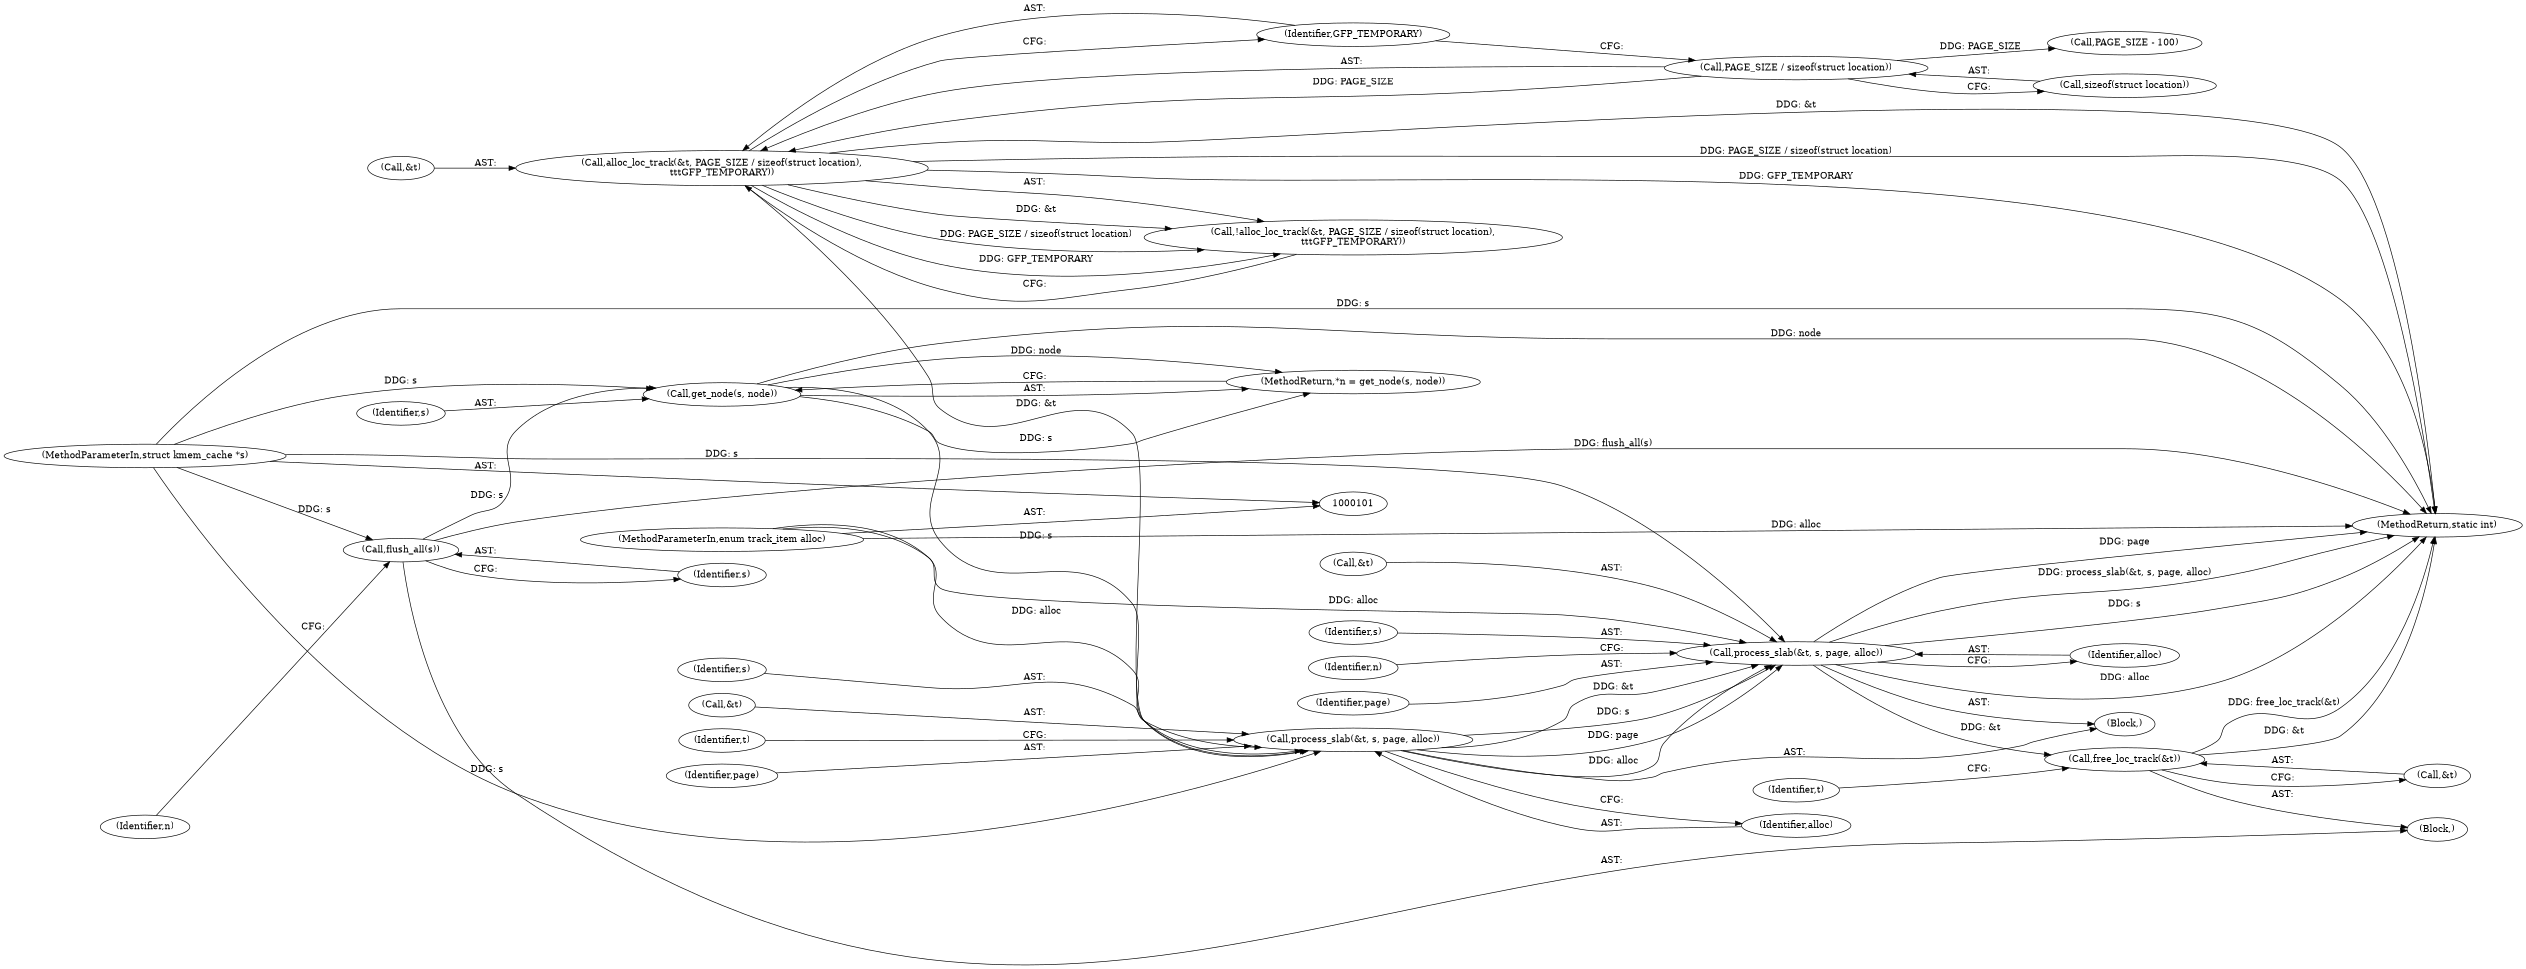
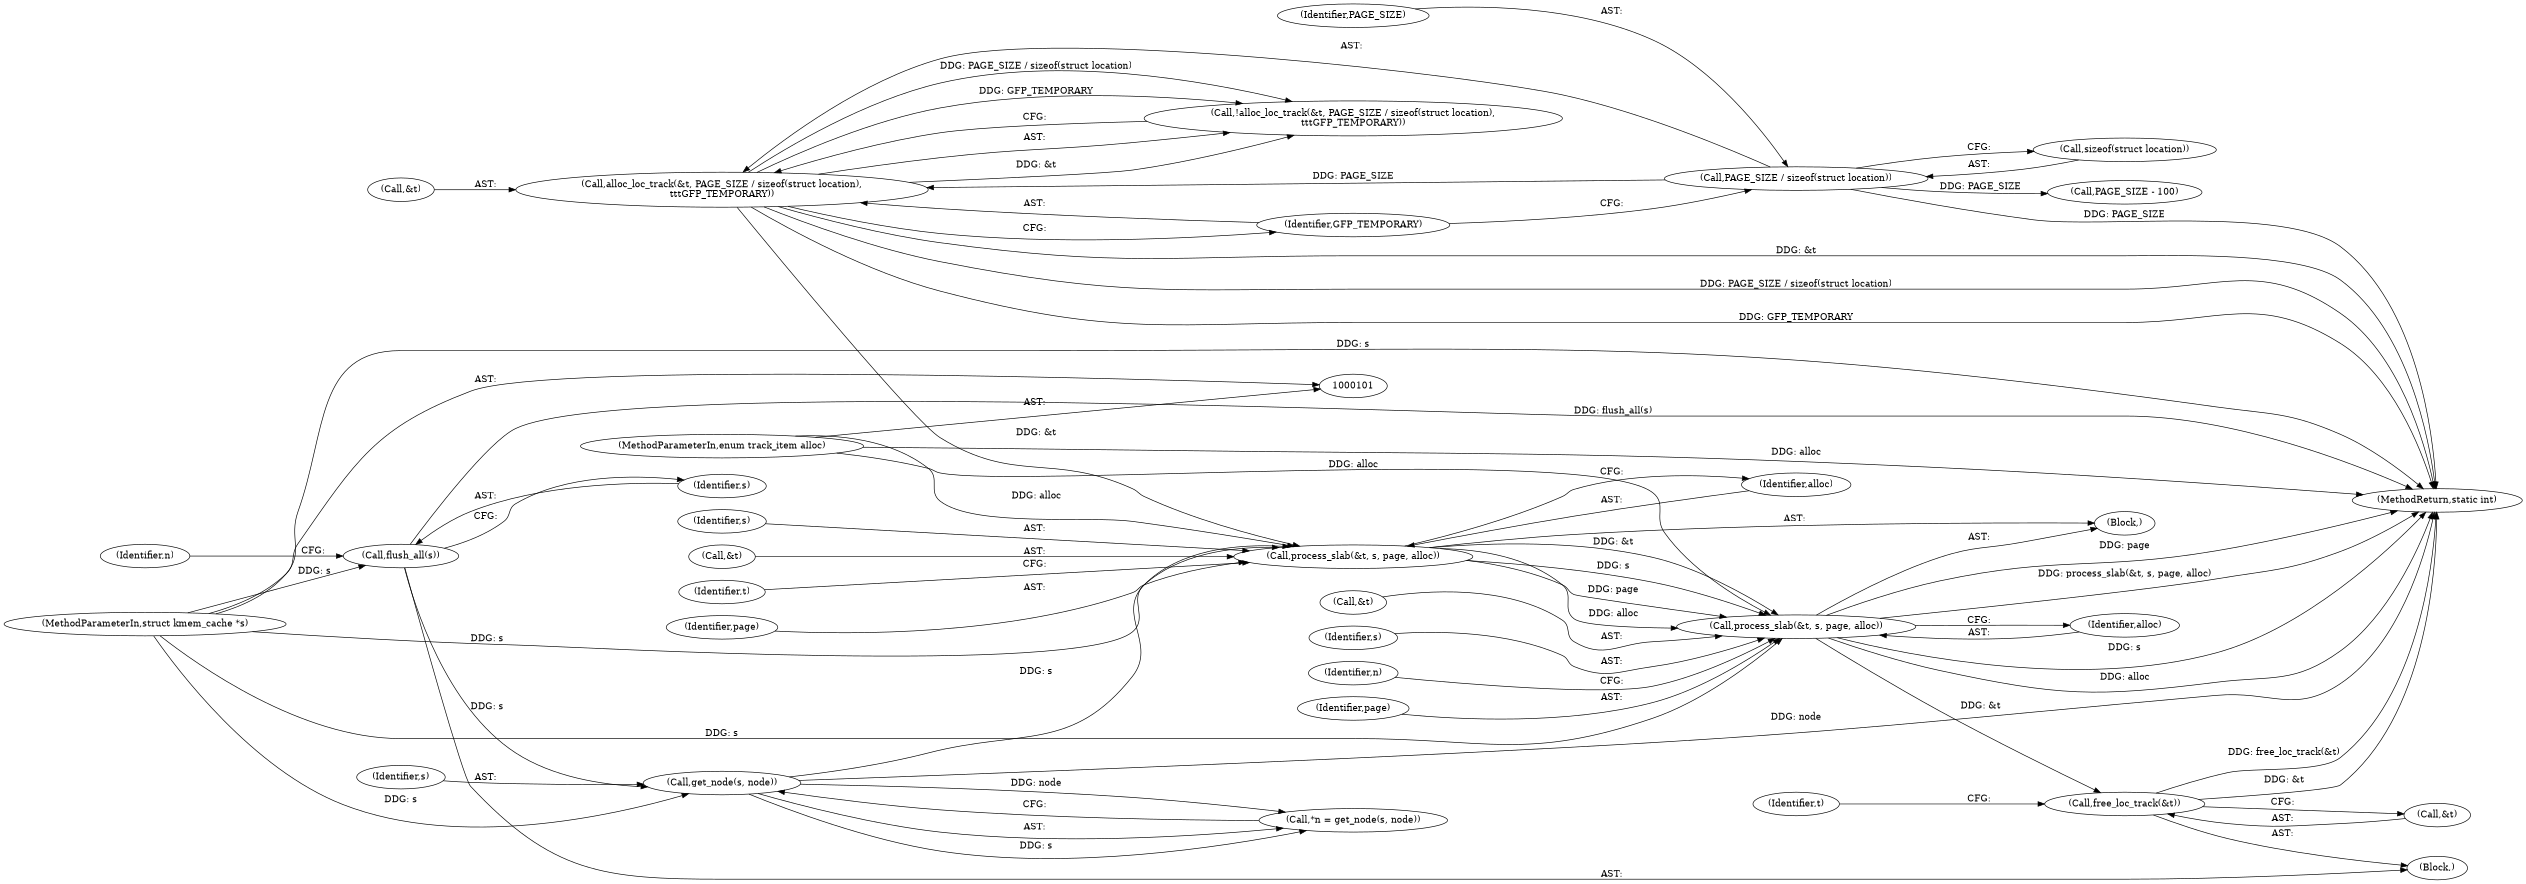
none -> (1353, 16)
none -> (2227, 222)
(1353, 382) -> (1353, 820)
